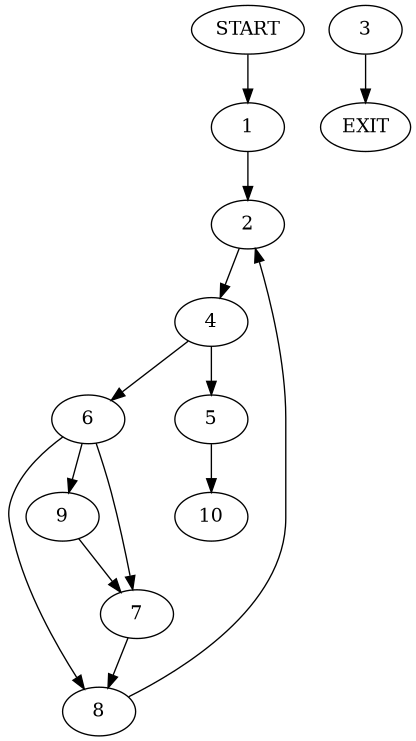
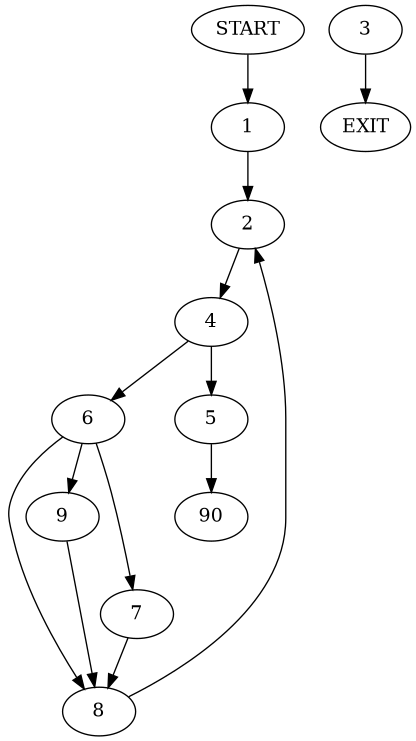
(211, 517) -> (211, 517)
(96, 560) -> (80, 607)
